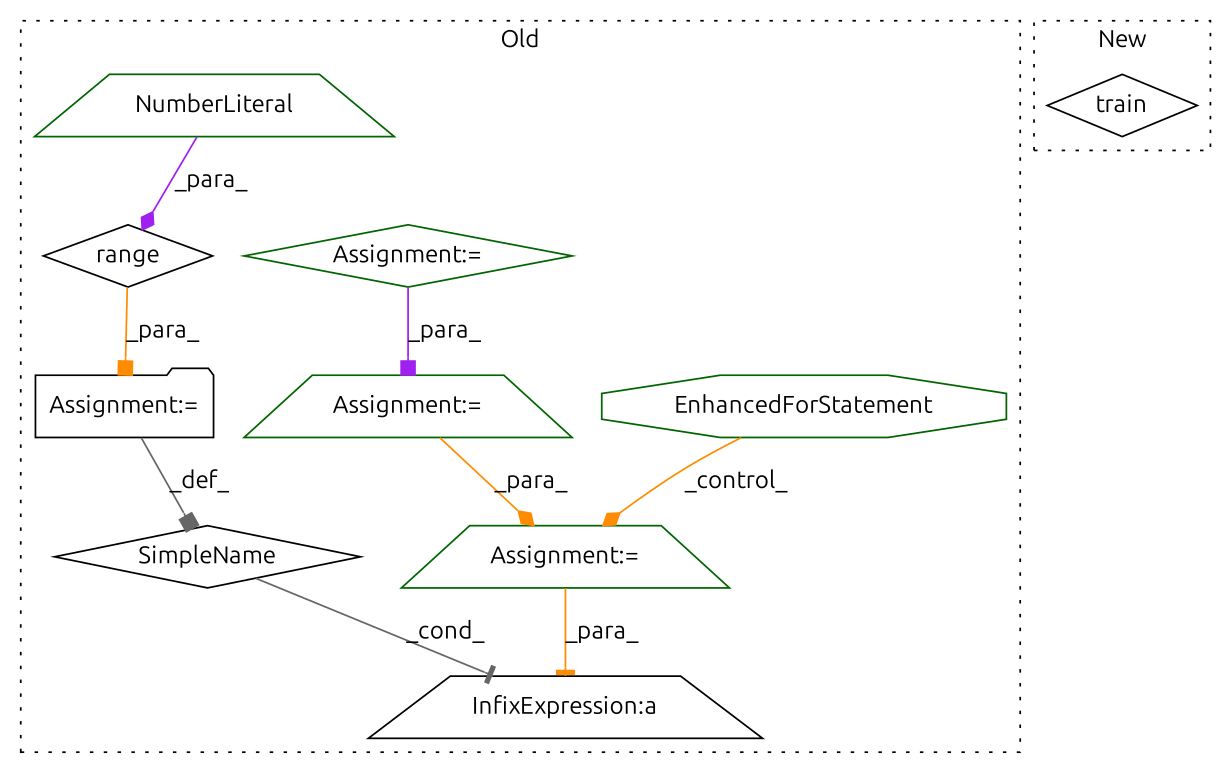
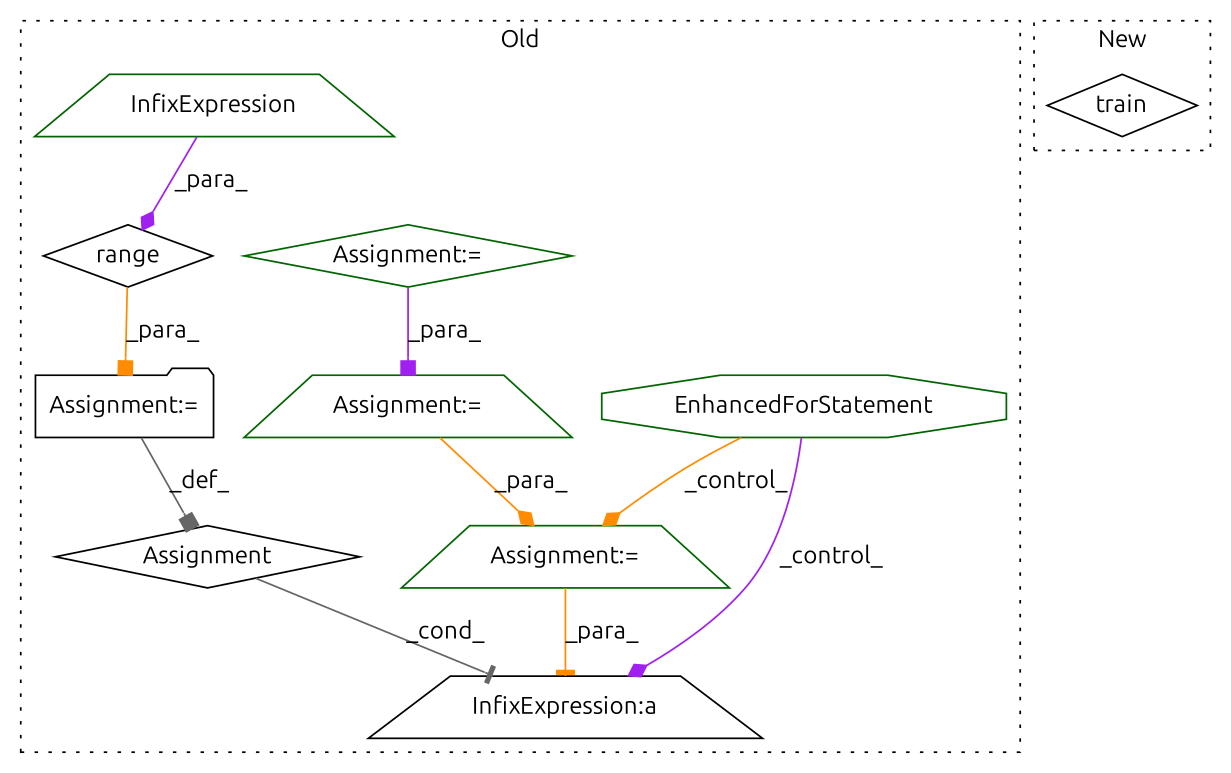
(214, 105) -> (214, 105)
(208, 557) -> (208, 557)
none -> (756, 573)
